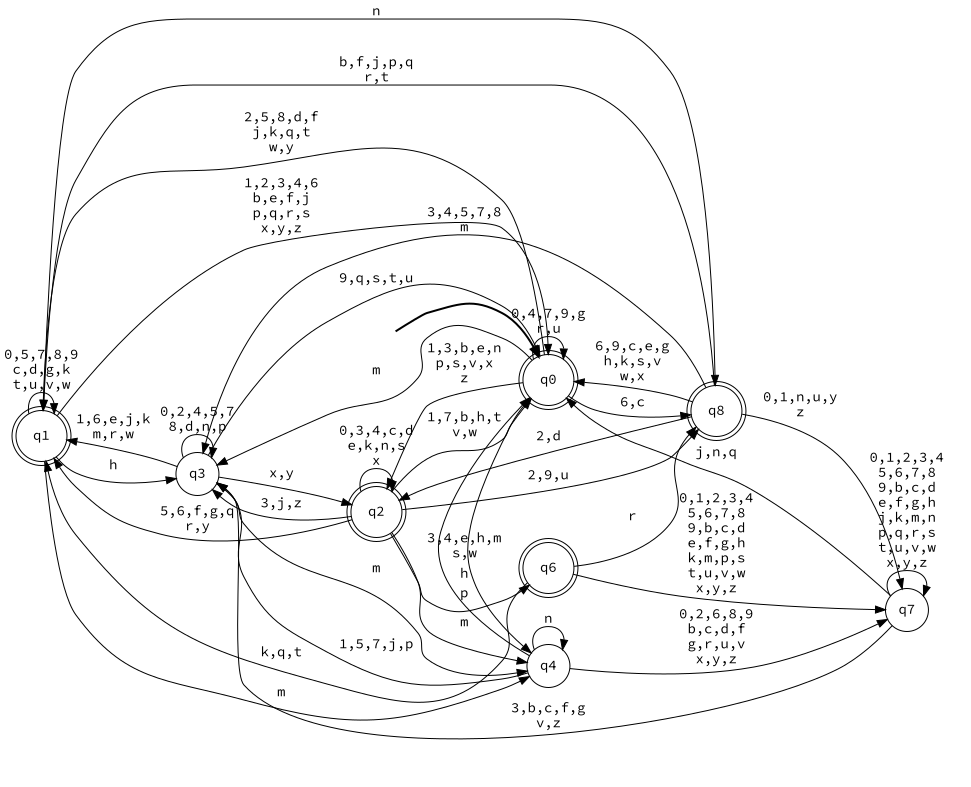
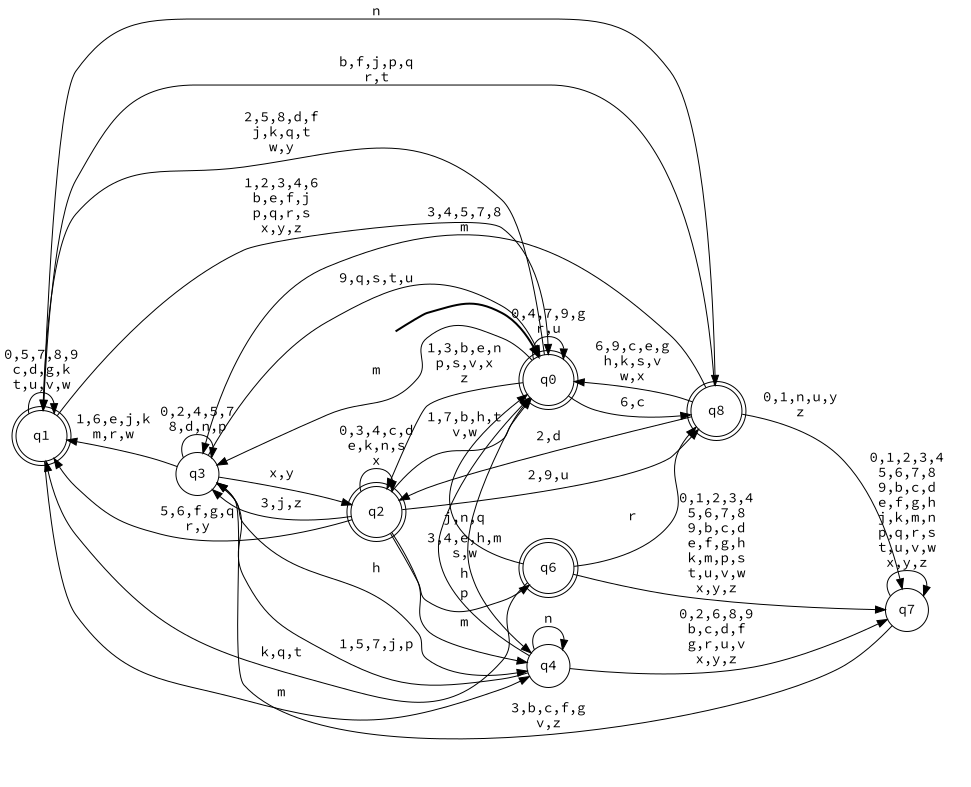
(108, 481) -> none
(741, 484) -> (450, 490)
(376, 568) -> (376, 568)
